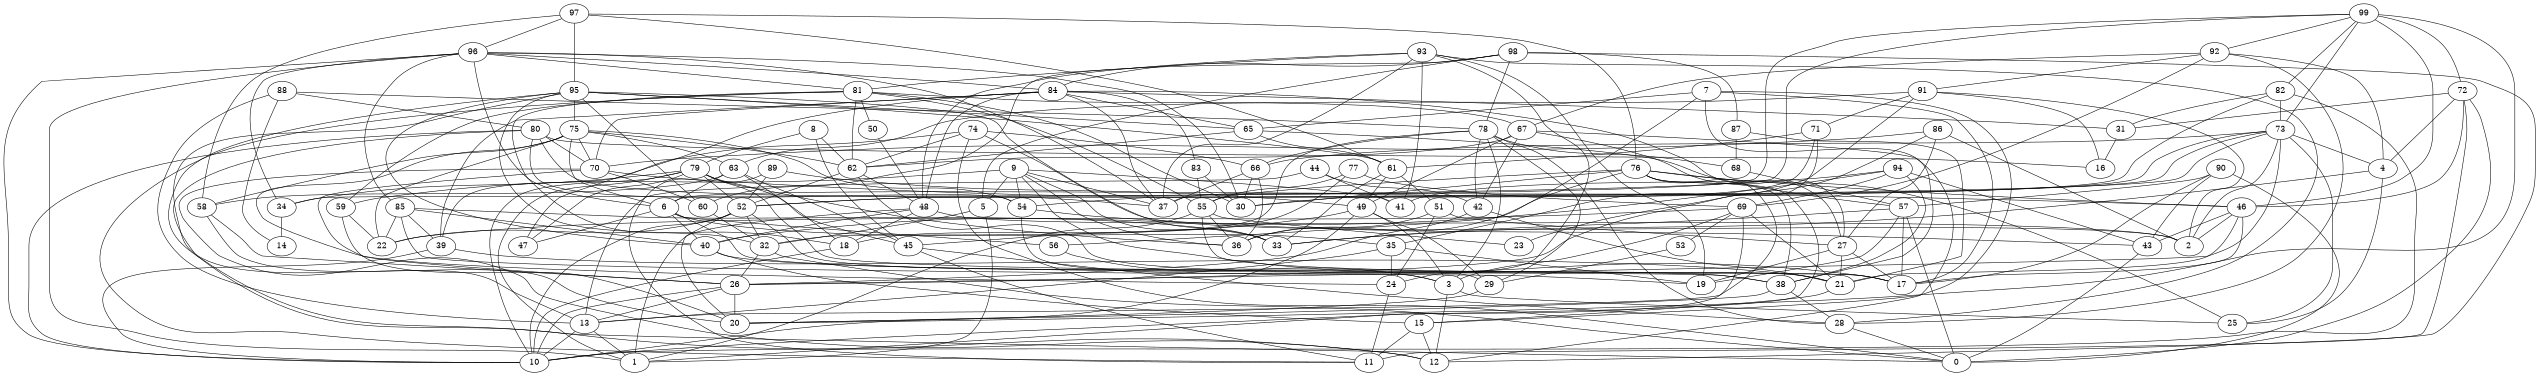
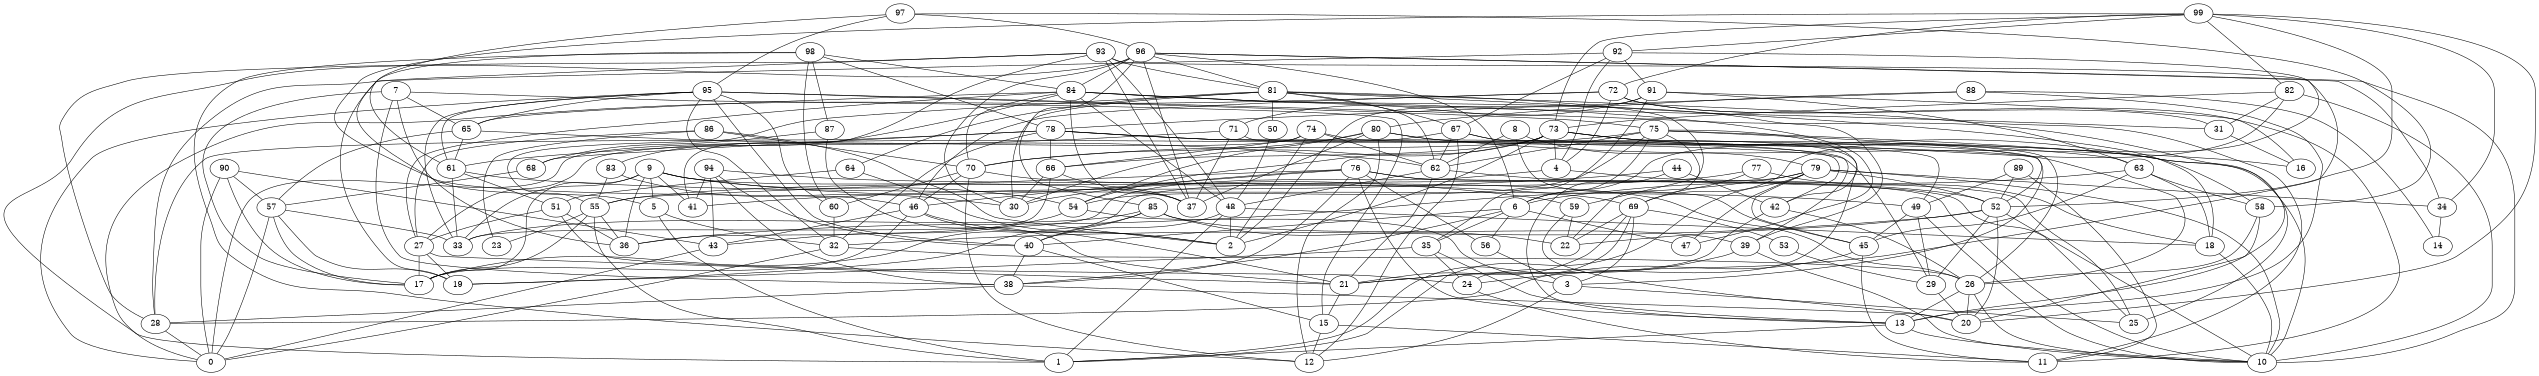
(1148, 22) -> none
none -> (850, 169)
(1428, 255) -> none
